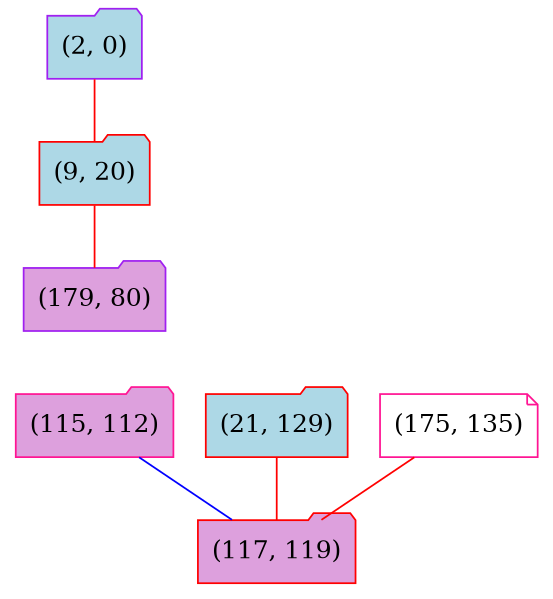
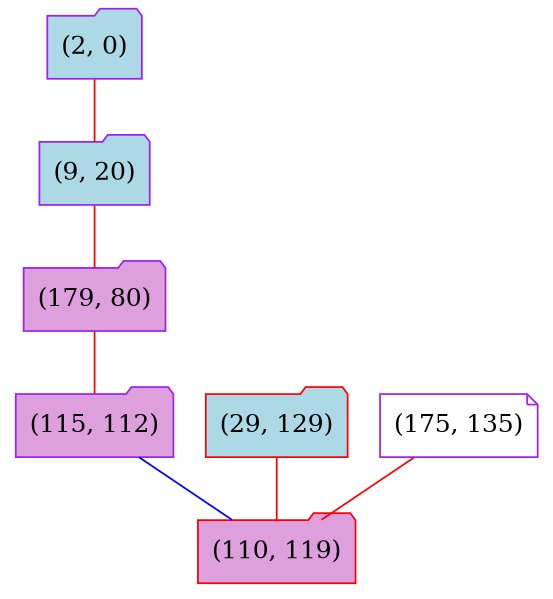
(95, 173) -> (95, 173)
none -> (95, 363)
(95, 426) -> (95, 426)
(277, 426) -> (277, 426)
(459, 426) -> (459, 426)
(277, 552) -> (277, 552)
